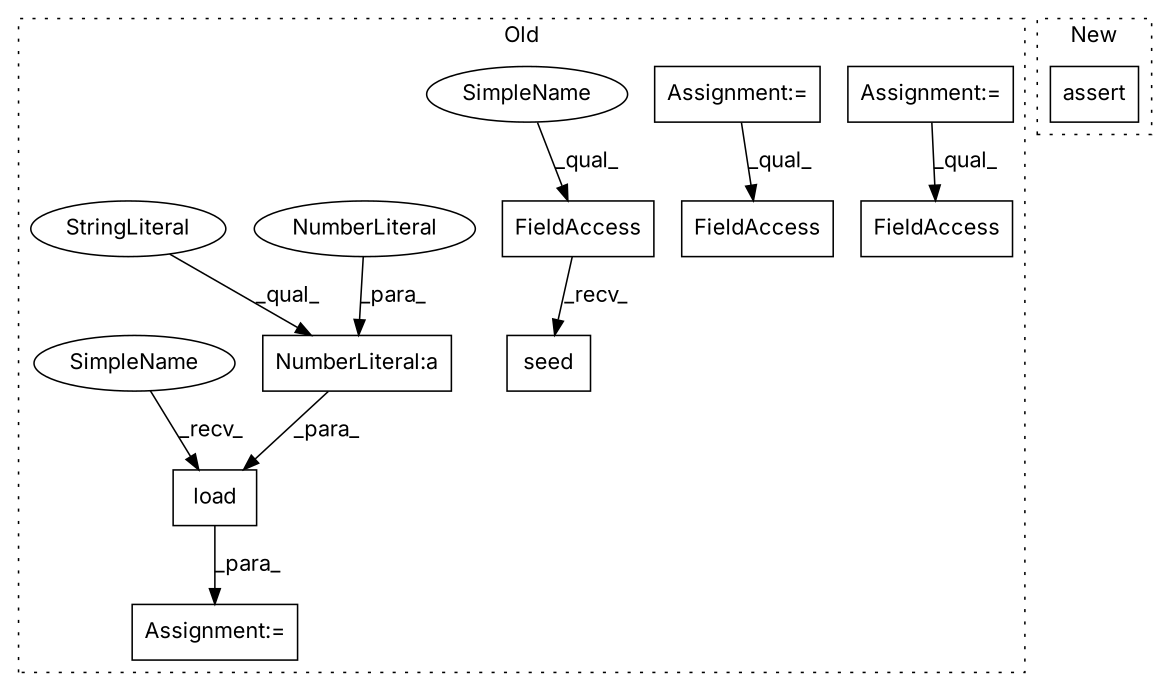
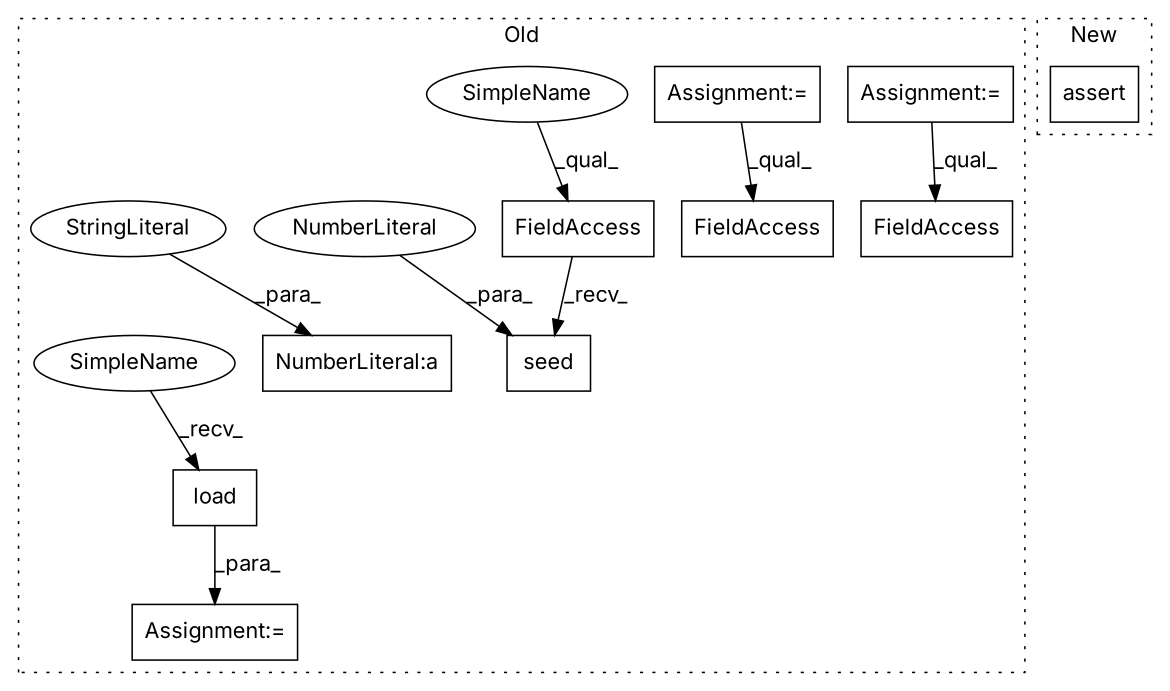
(361, 288) -> (449, 291)
(288, 296) -> (288, 296)
(292, 425) -> none
